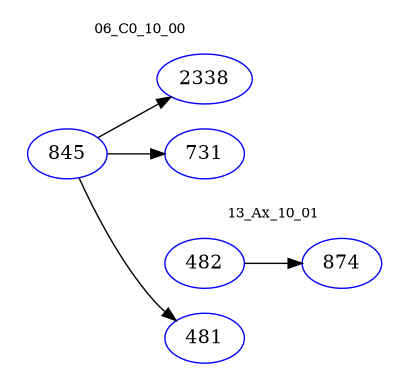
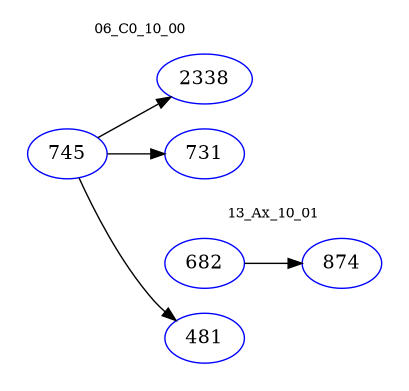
(67, 154) -> (67, 154)
(205, 263) -> (205, 263)
